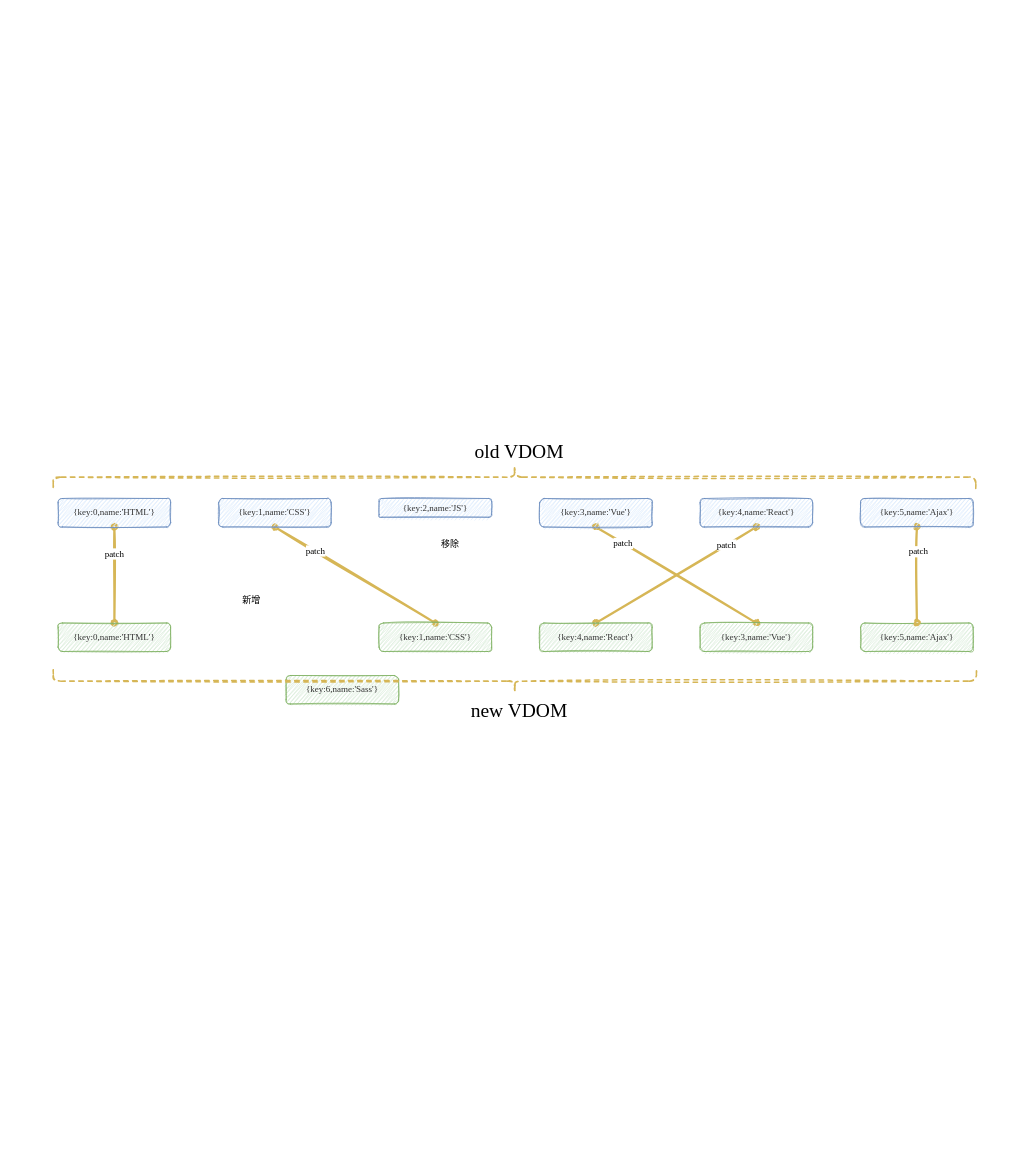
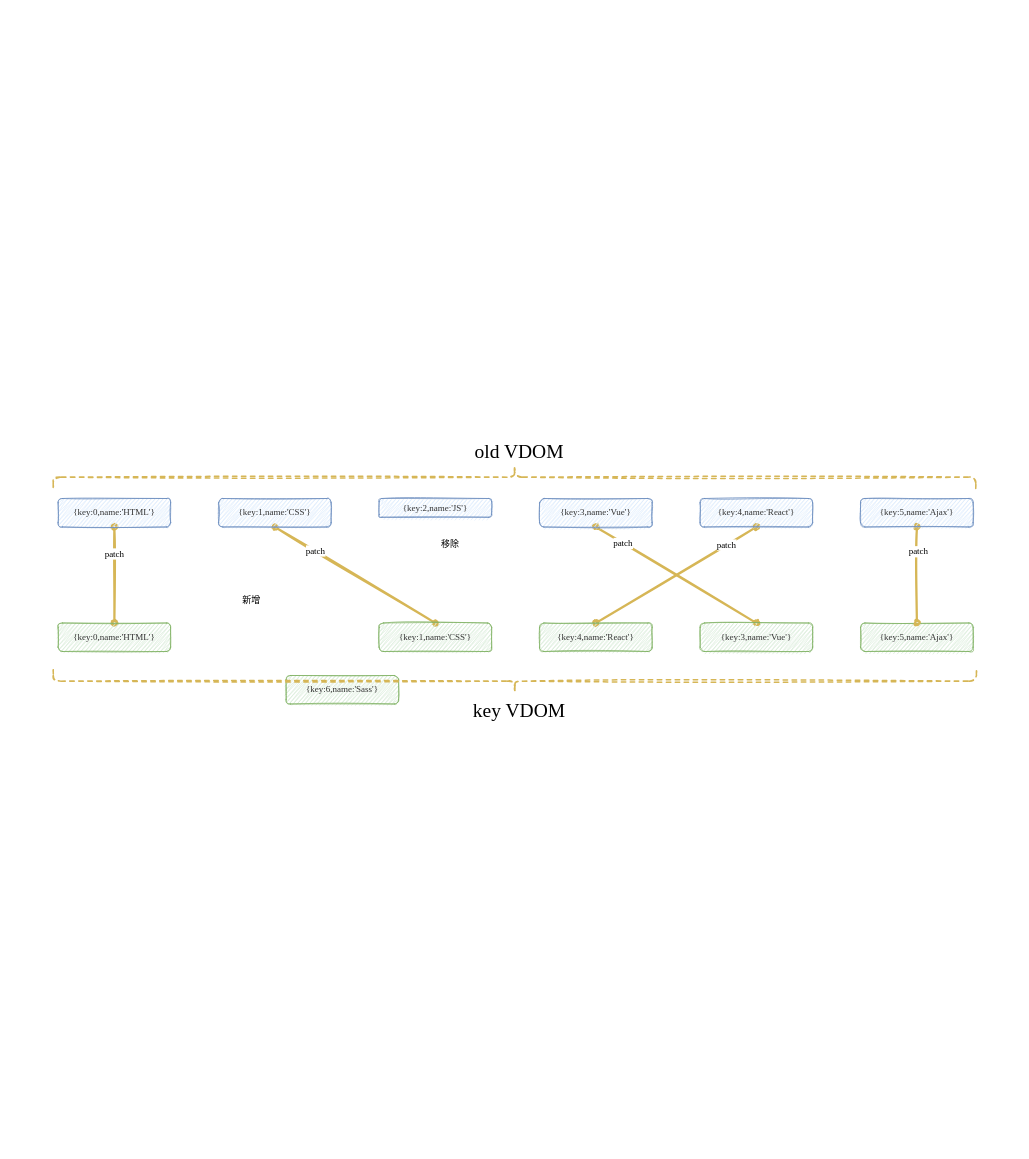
(519, 711) -> (519, 711)
